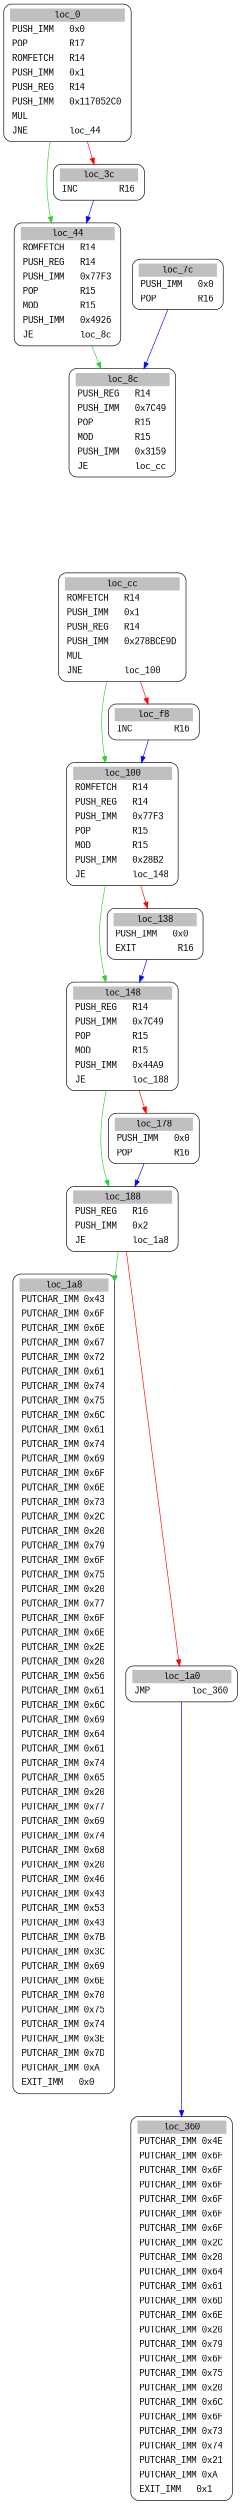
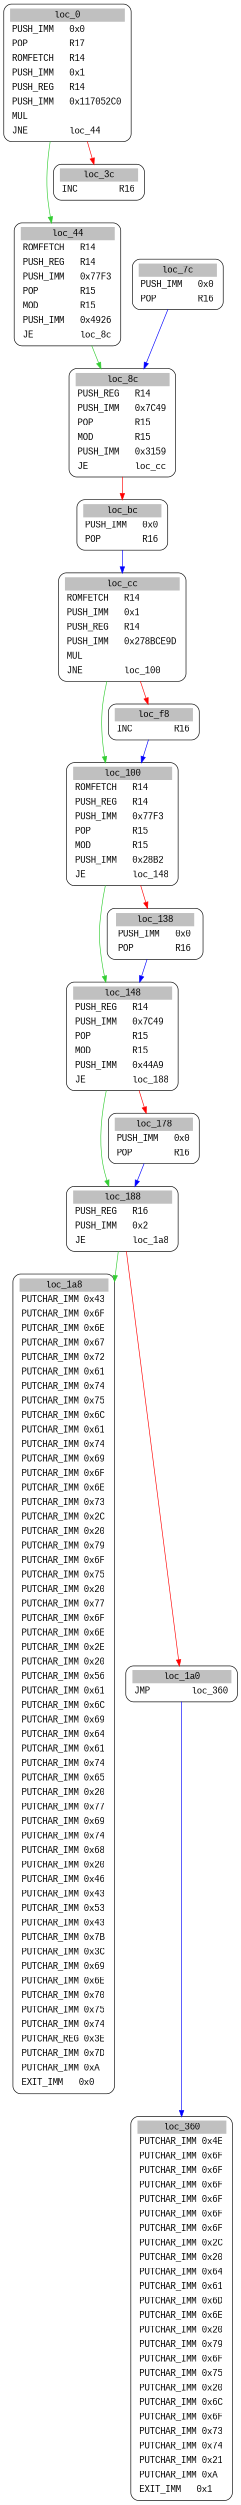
(91, 208) -> none
none -> (122, 525)
(154, 948) -> (154, 948)
(63, 2039) -> (63, 2039)
